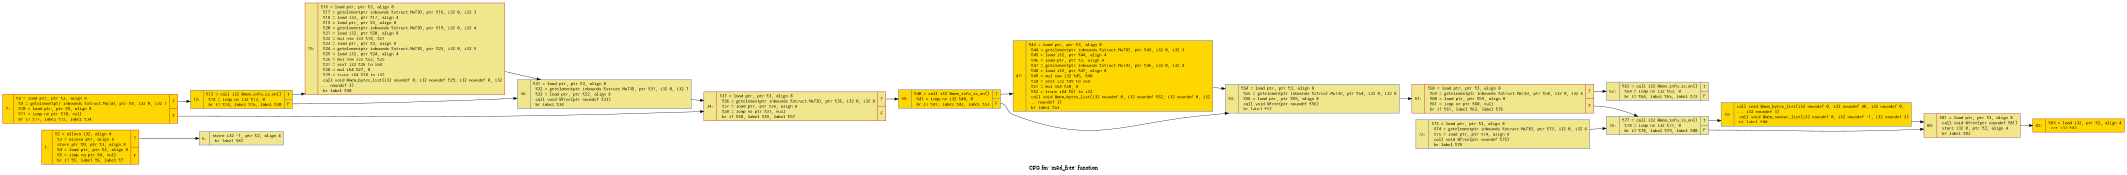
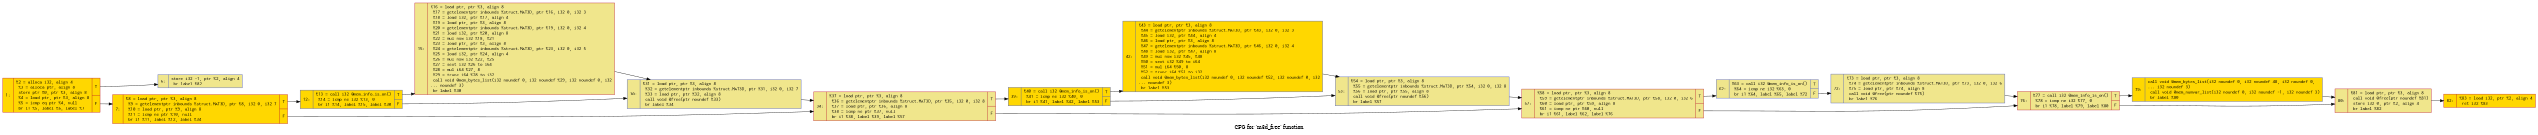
none -> (1823, 93)
none -> (105, 104)
none -> (1257, 114)
(1657, 126) -> (2068, 101)
